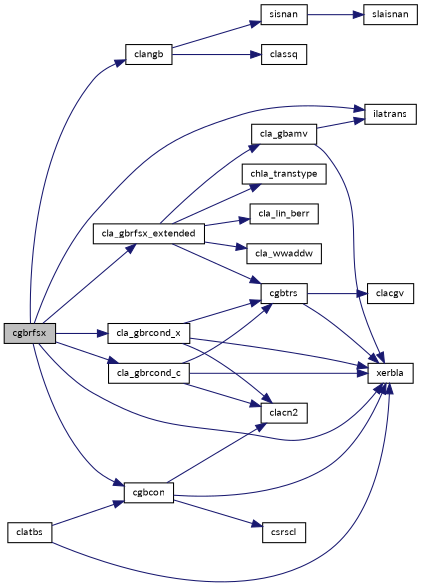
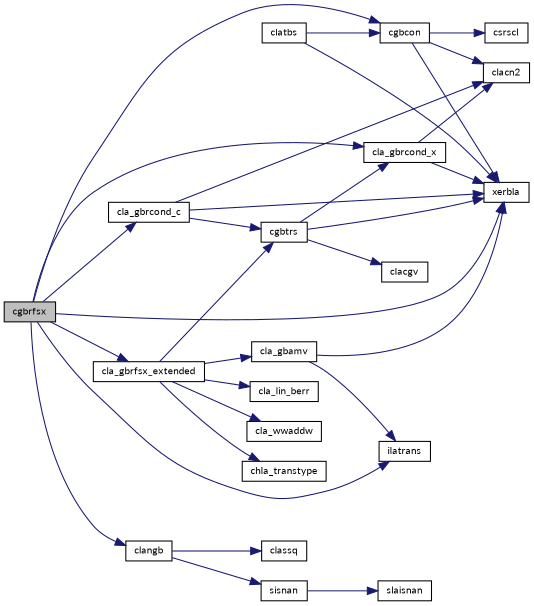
(217, 313) -> (340, 195)
